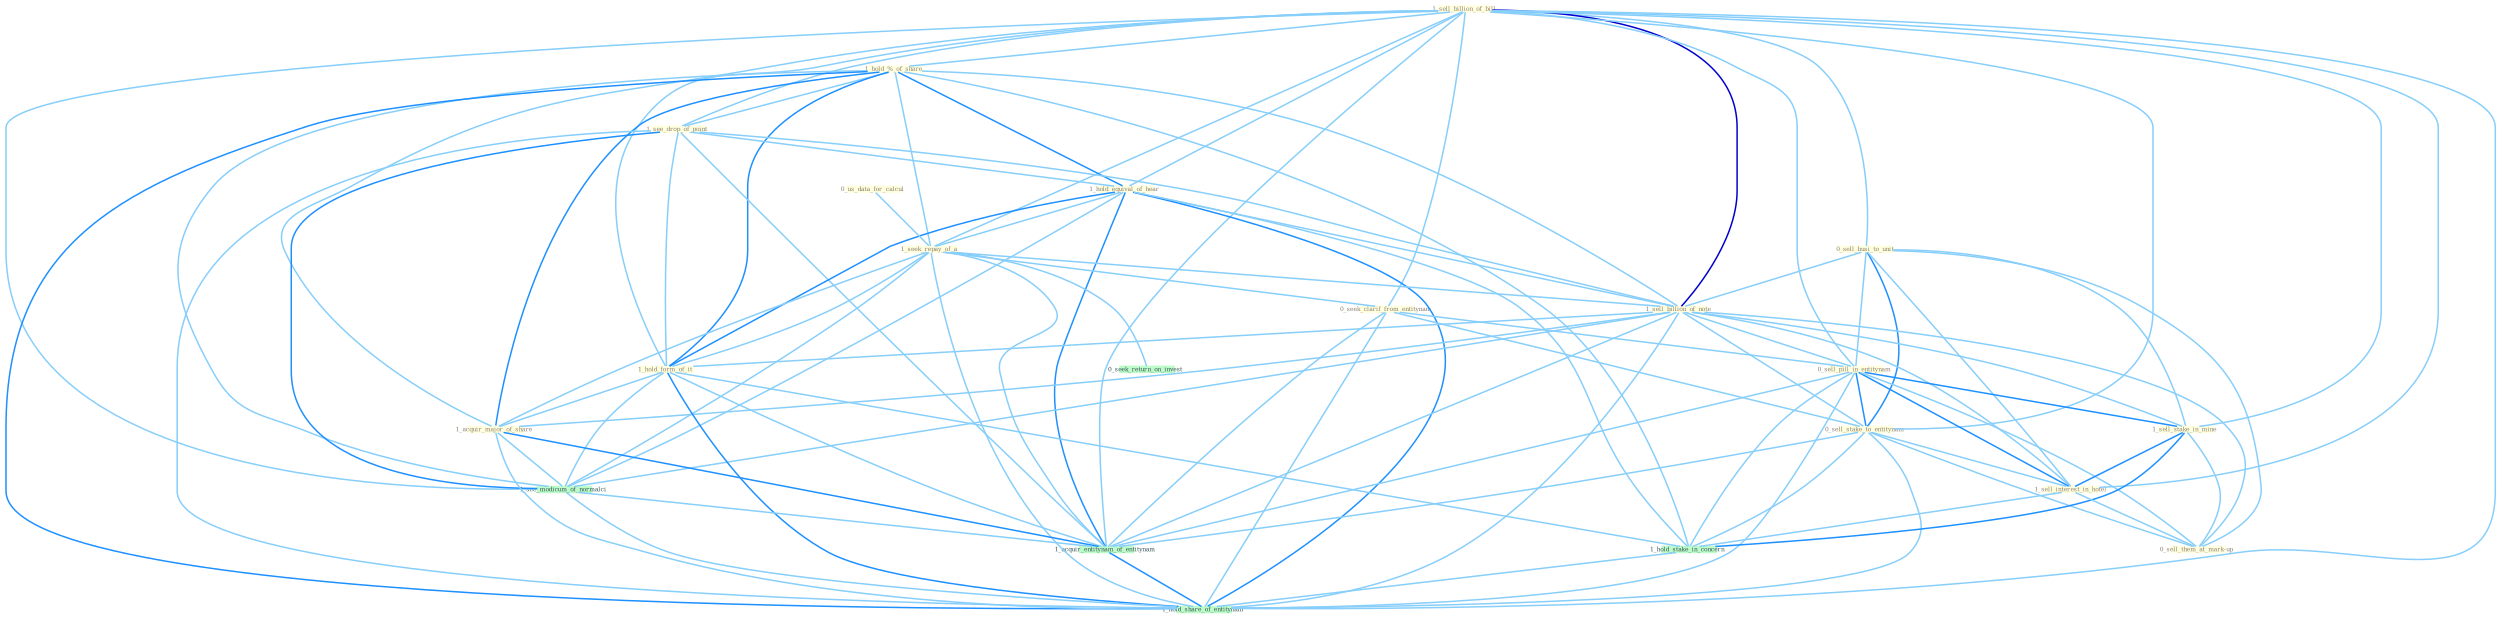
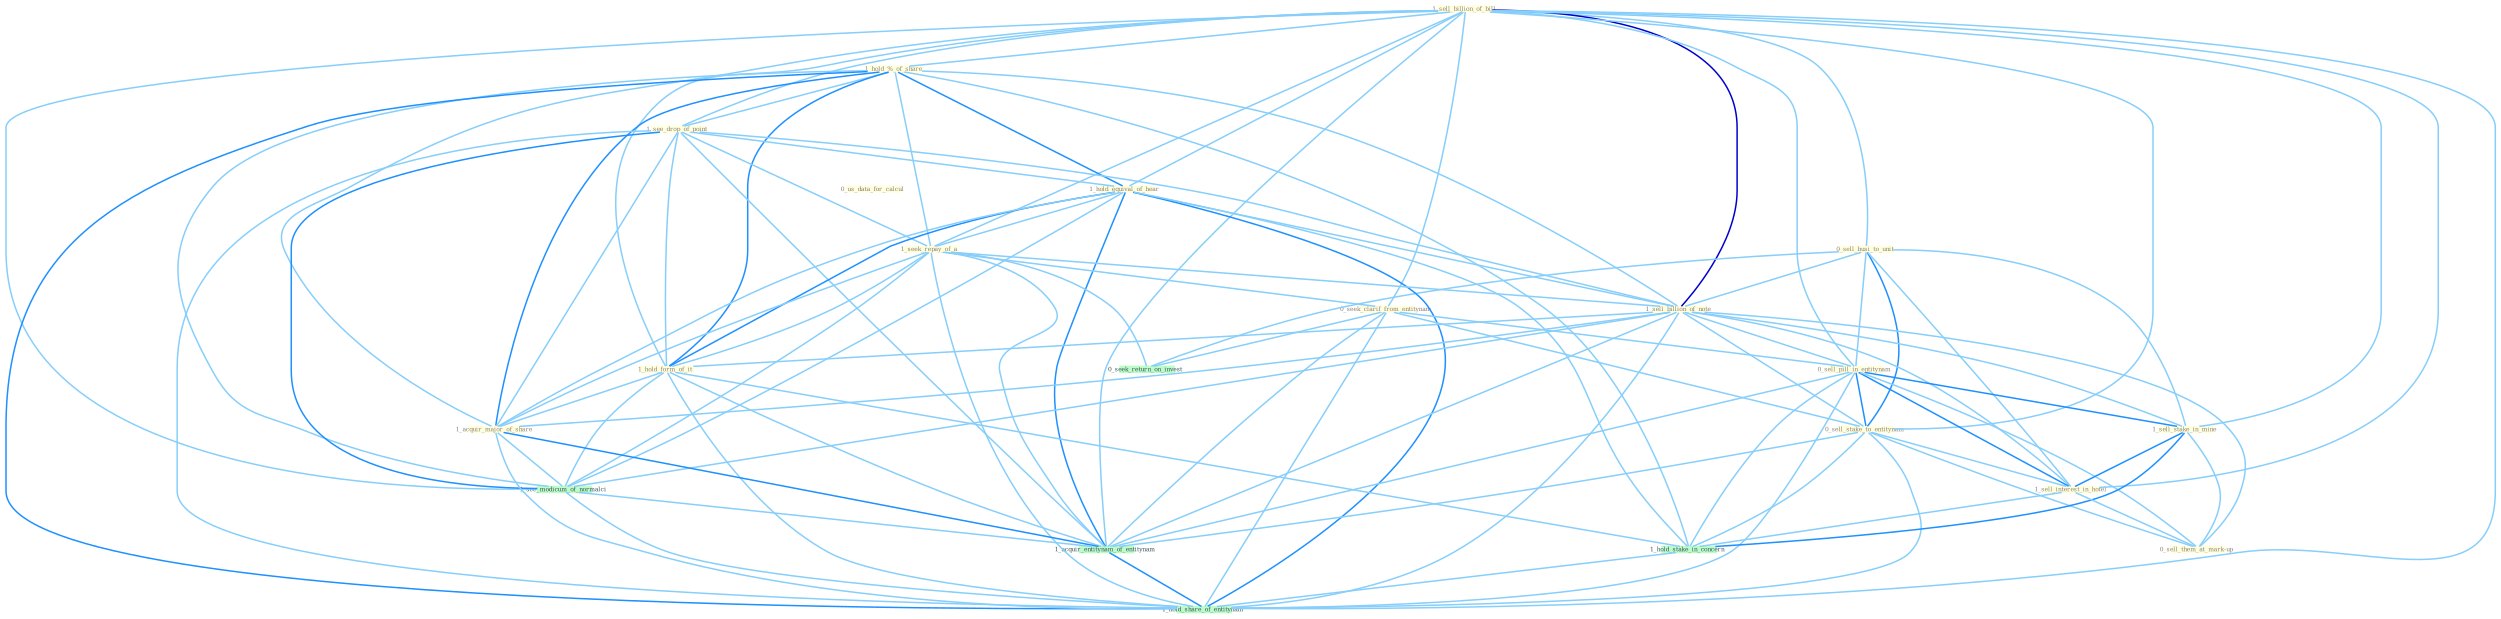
(902, 219) -> (805, 189)
none -> (794, 275)
none -> (587, 279)
(2167, 322) -> (1577, 272)
none -> (1245, 345)
(881, 570) -> (881, 570)
